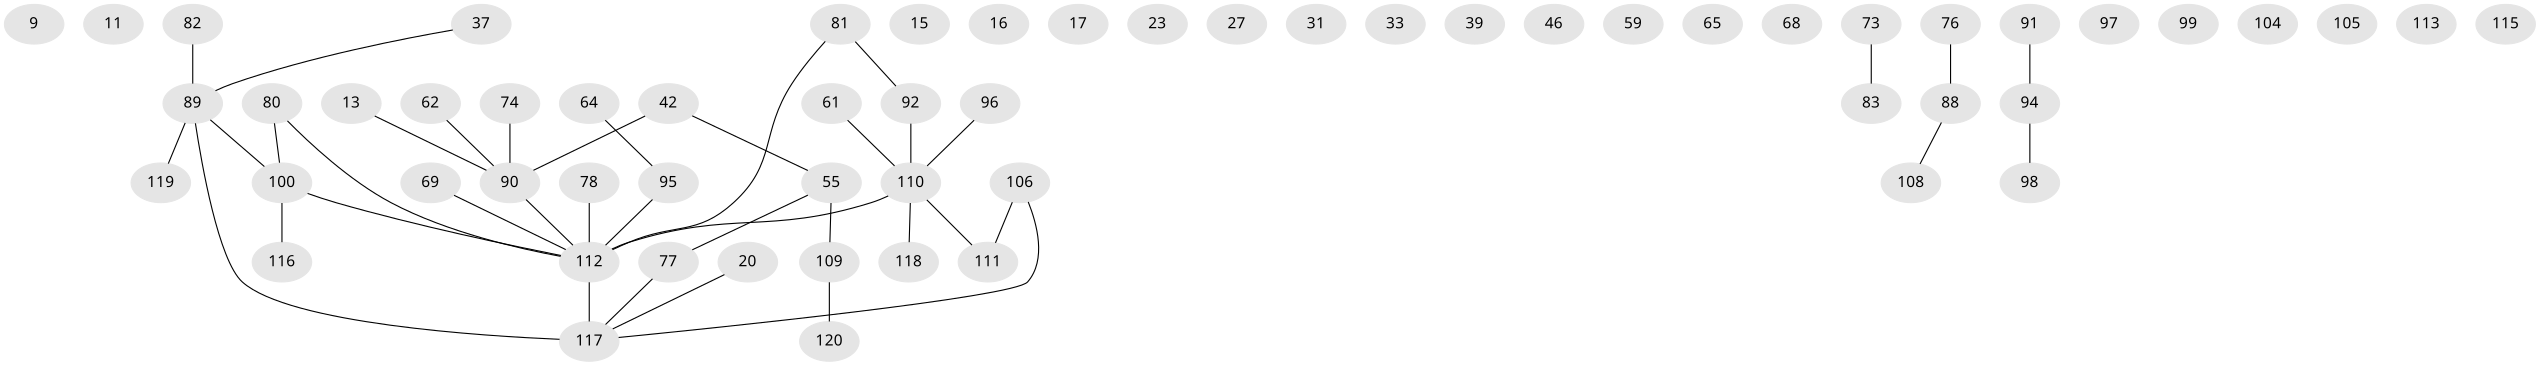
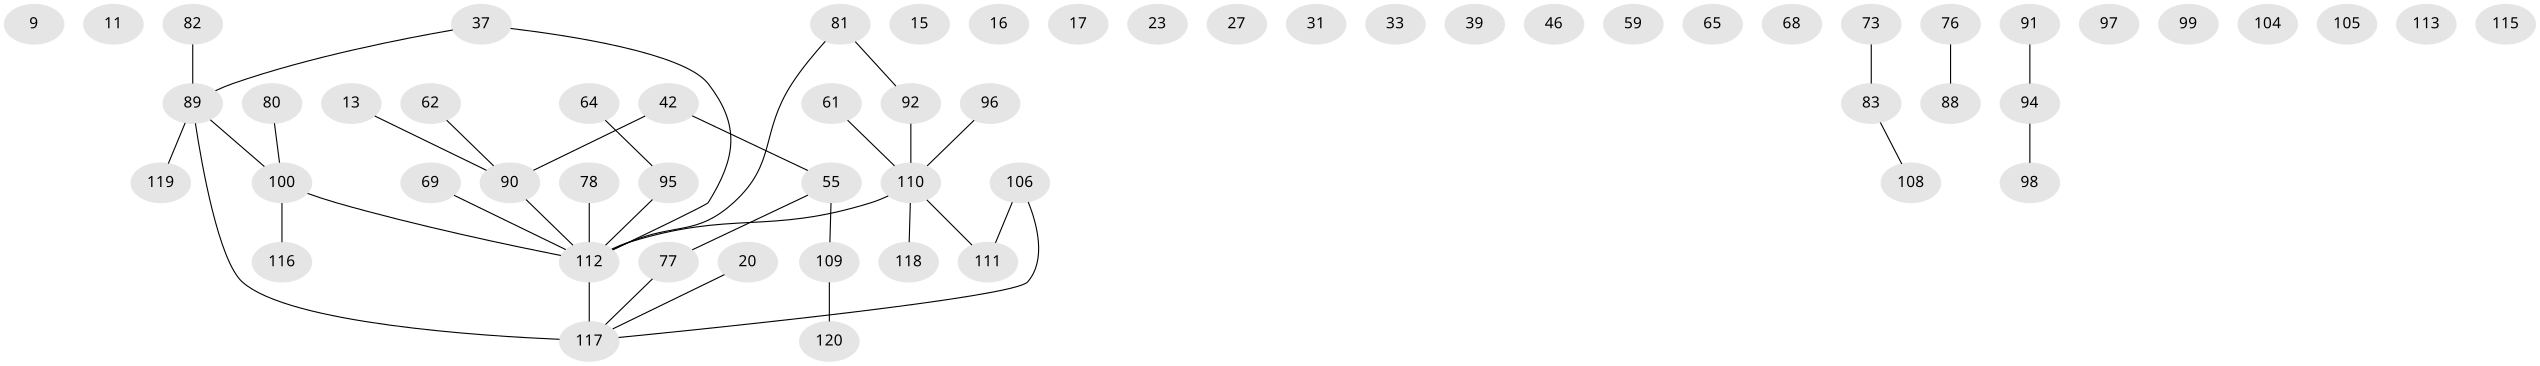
(510, 104) -> none
(1931, 143) -> (1891, 143)
(412, 213) -> (716, 95)
